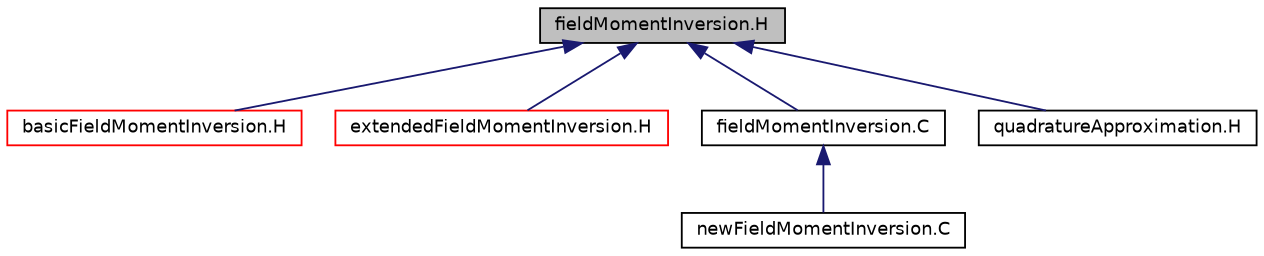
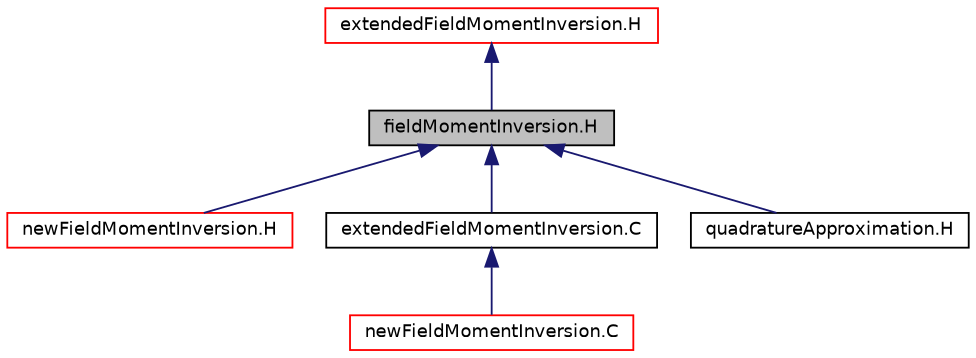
(574, 82) -> (492, 86)
(154, 128) -> (150, 230)
(823, 128) -> (492, 230)
(823, 230) -> (492, 333)
